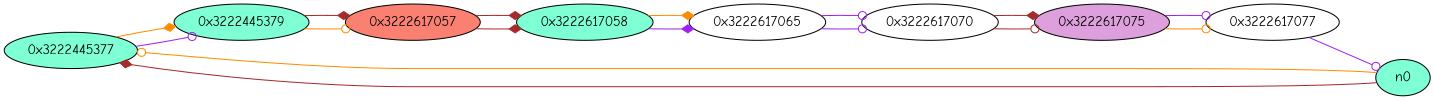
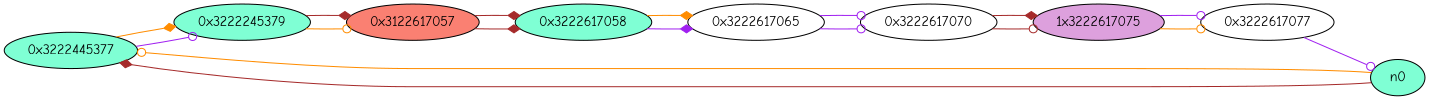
(242, 22) -> (242, 22)
(413, 22) -> (413, 22)
(1102, 22) -> (1099, 22)
